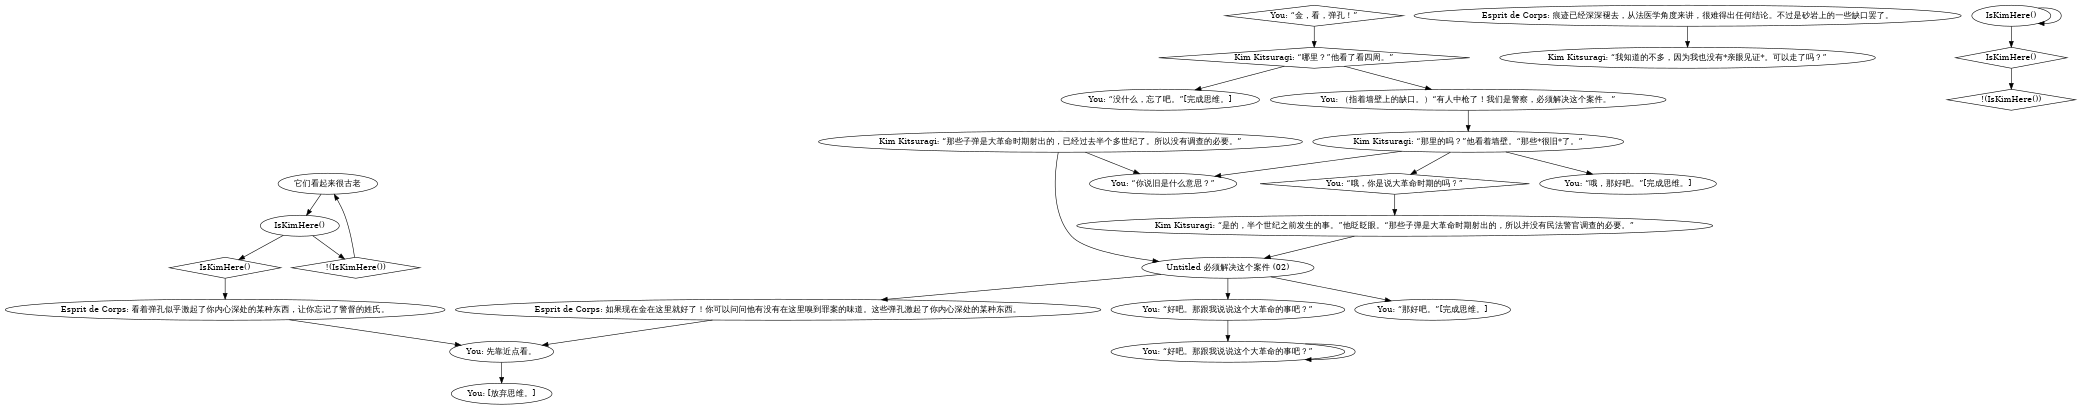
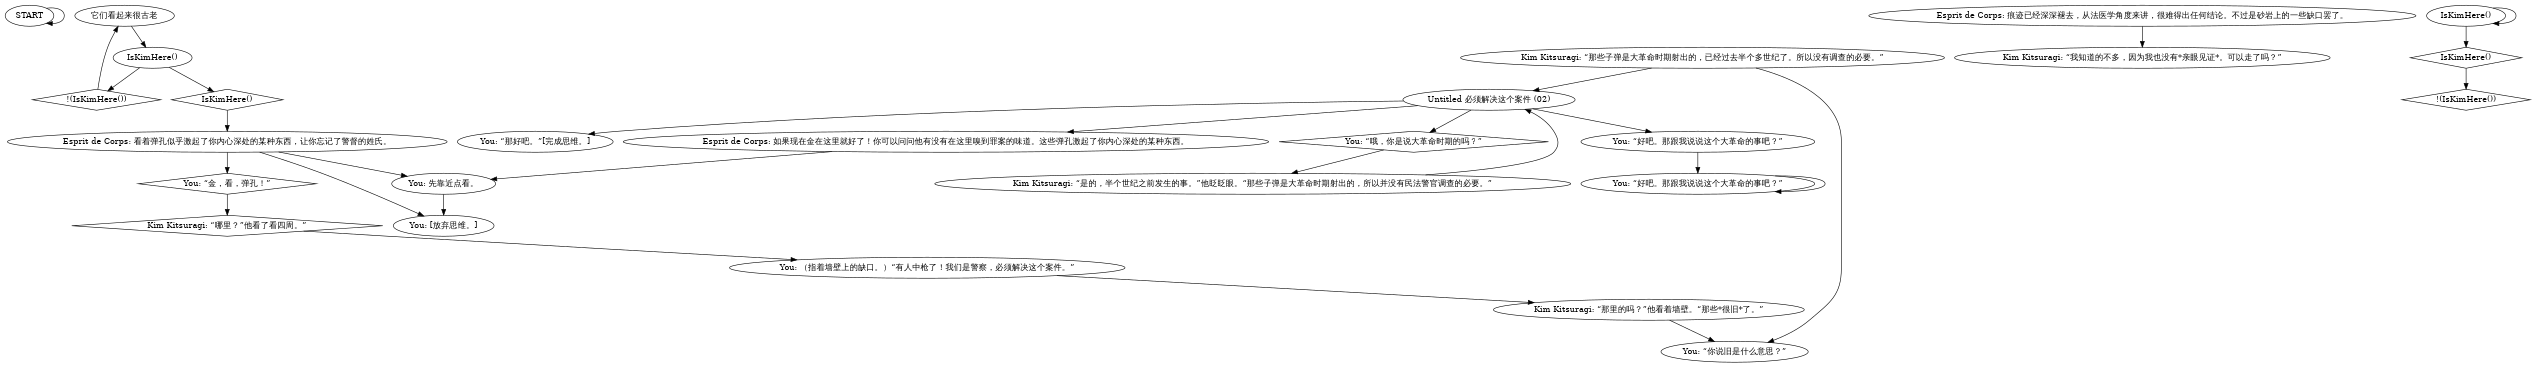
none -> (30, 16)
(1160, 100) -> none
none -> (227, 160)
(1433, 162) -> (1453, 120)
none -> (340, 180)
(1628, 184) -> none
